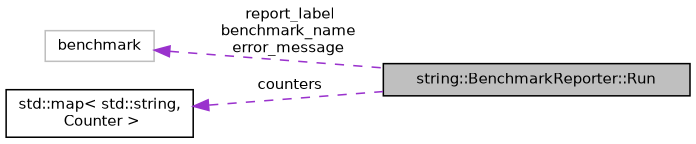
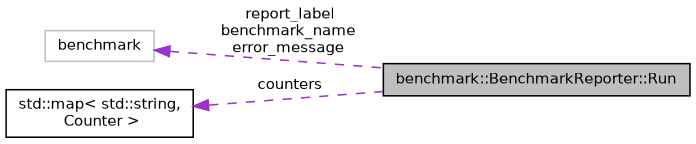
(537, 80) -> (537, 80)
